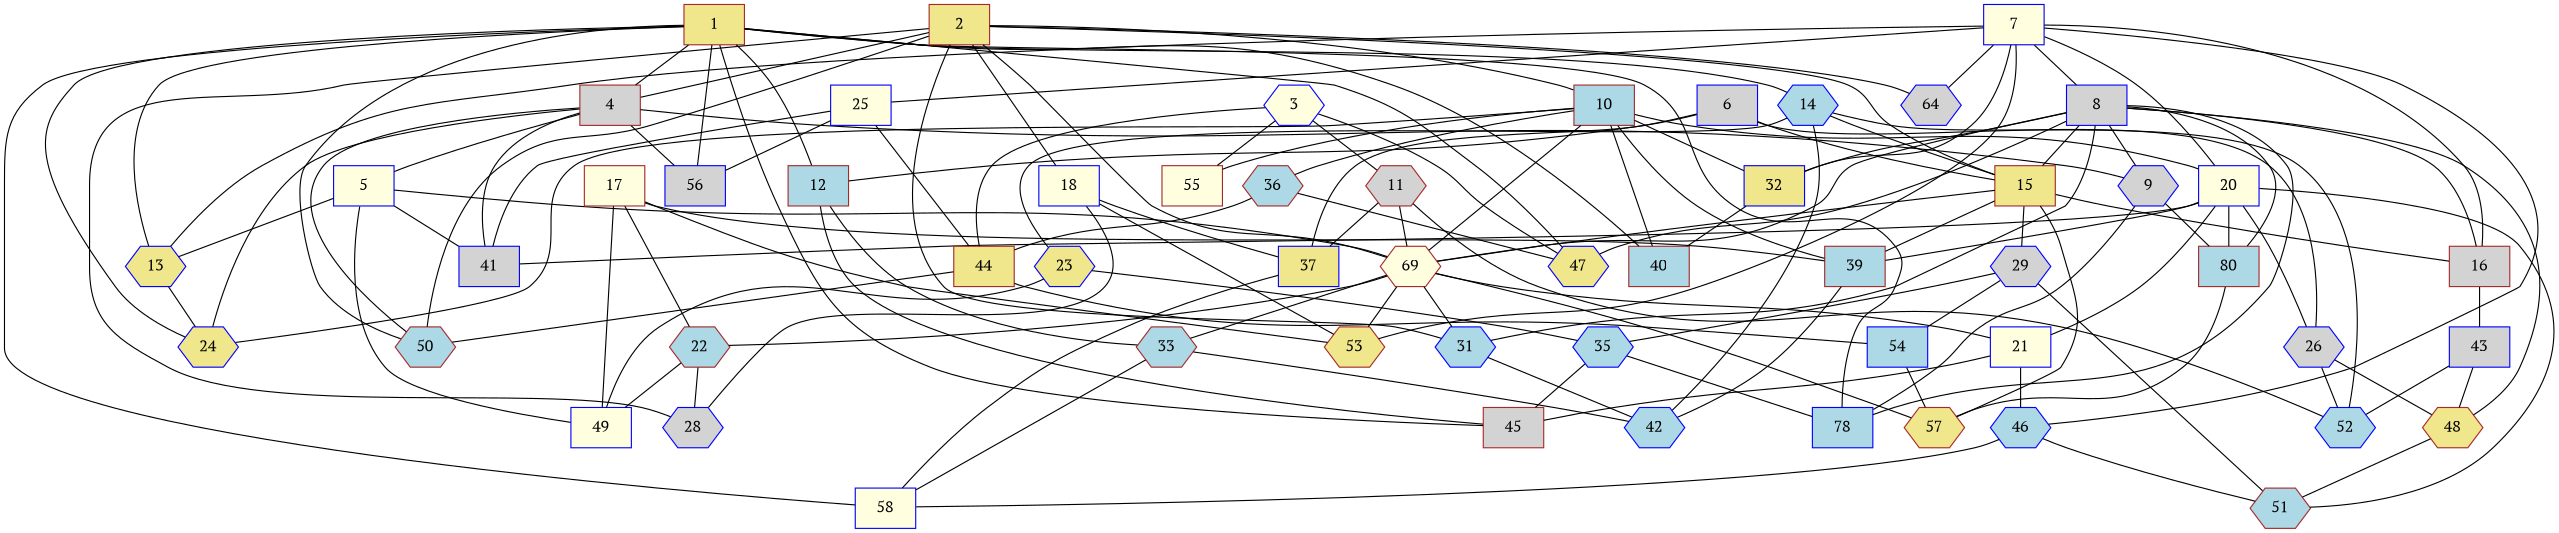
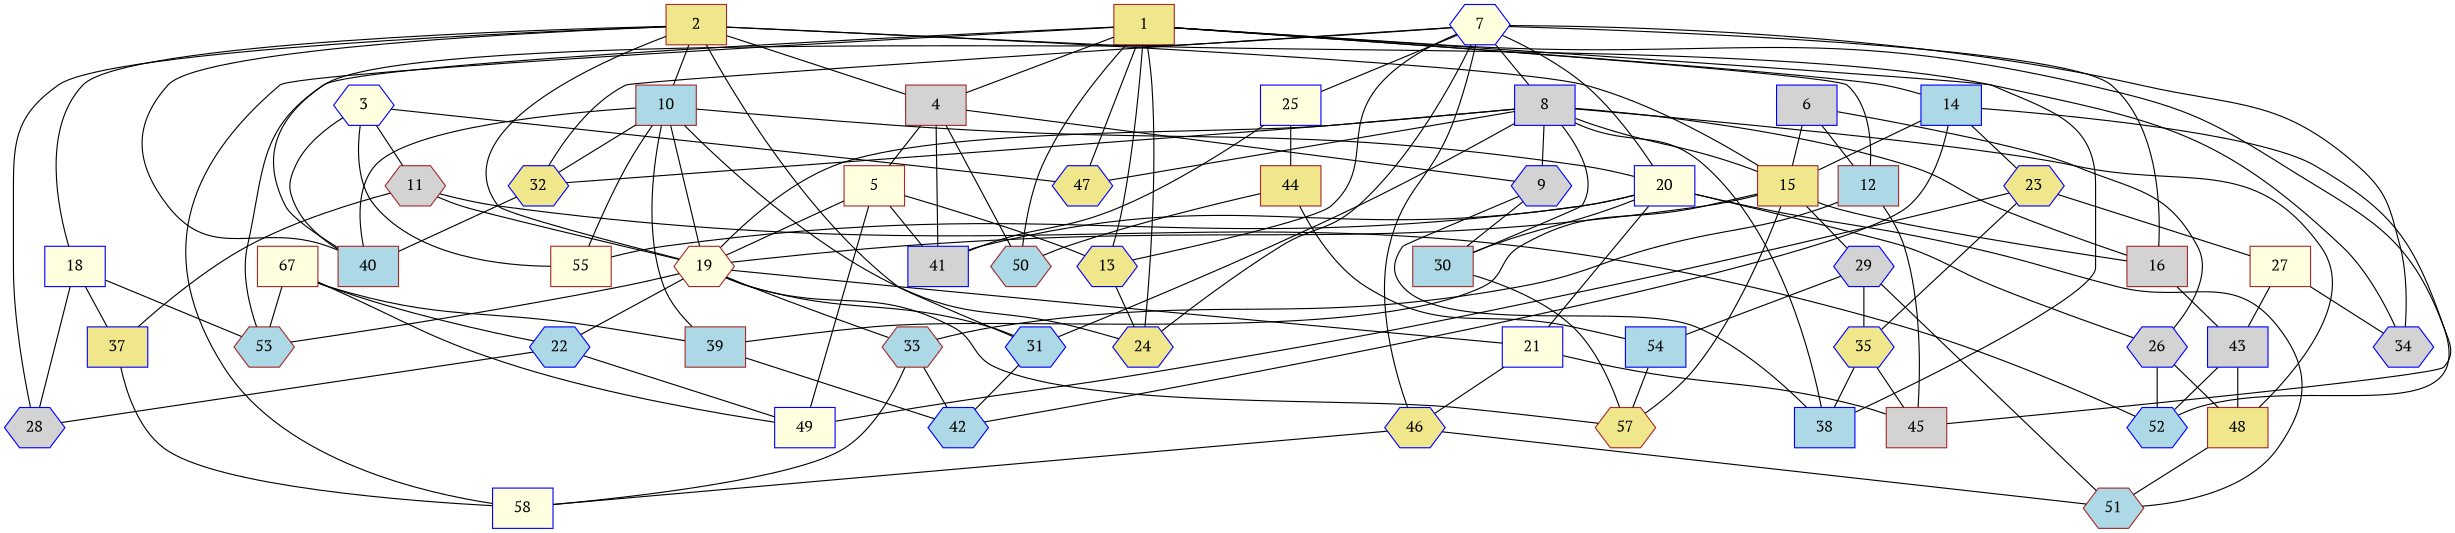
(2014, 25) -> (1480, 25)
(1808, 105) -> (1951, 105)
(1931, 105) -> (2403, 347)
(1137, 120) -> (290, 182)
(643, 127) -> (257, 59)
(1456, 139) -> none
(326, 155) -> (1376, 188)
(364, 186) -> (874, 186)
(615, 186) -> (288, 266)
(695, 186) -> none
(1273, 186) -> none
(1774, 186) -> (538, 186)
(2042, 234) -> (969, 224)
(1410, 266) -> (704, 266)
(2229, 266) -> (1443, 266)
none -> (2280, 266)
(700, 347) -> (560, 347)
(1355, 347) -> (264, 347)
(1603, 347) -> (1864, 347)
(1843, 428) -> (1825, 428)
(2021, 428) -> (1415, 428)
(2453, 428) -> (2238, 428)
